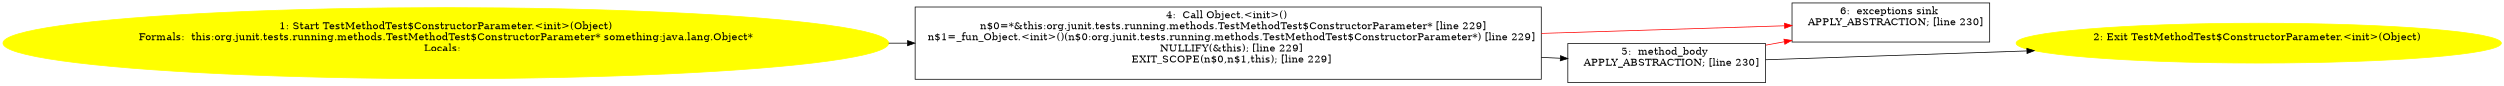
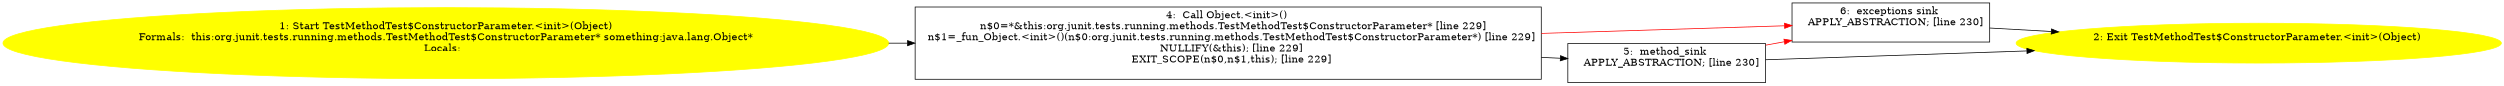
none -> (2020, 30)
(1667, 63) -> (1667, 63)
